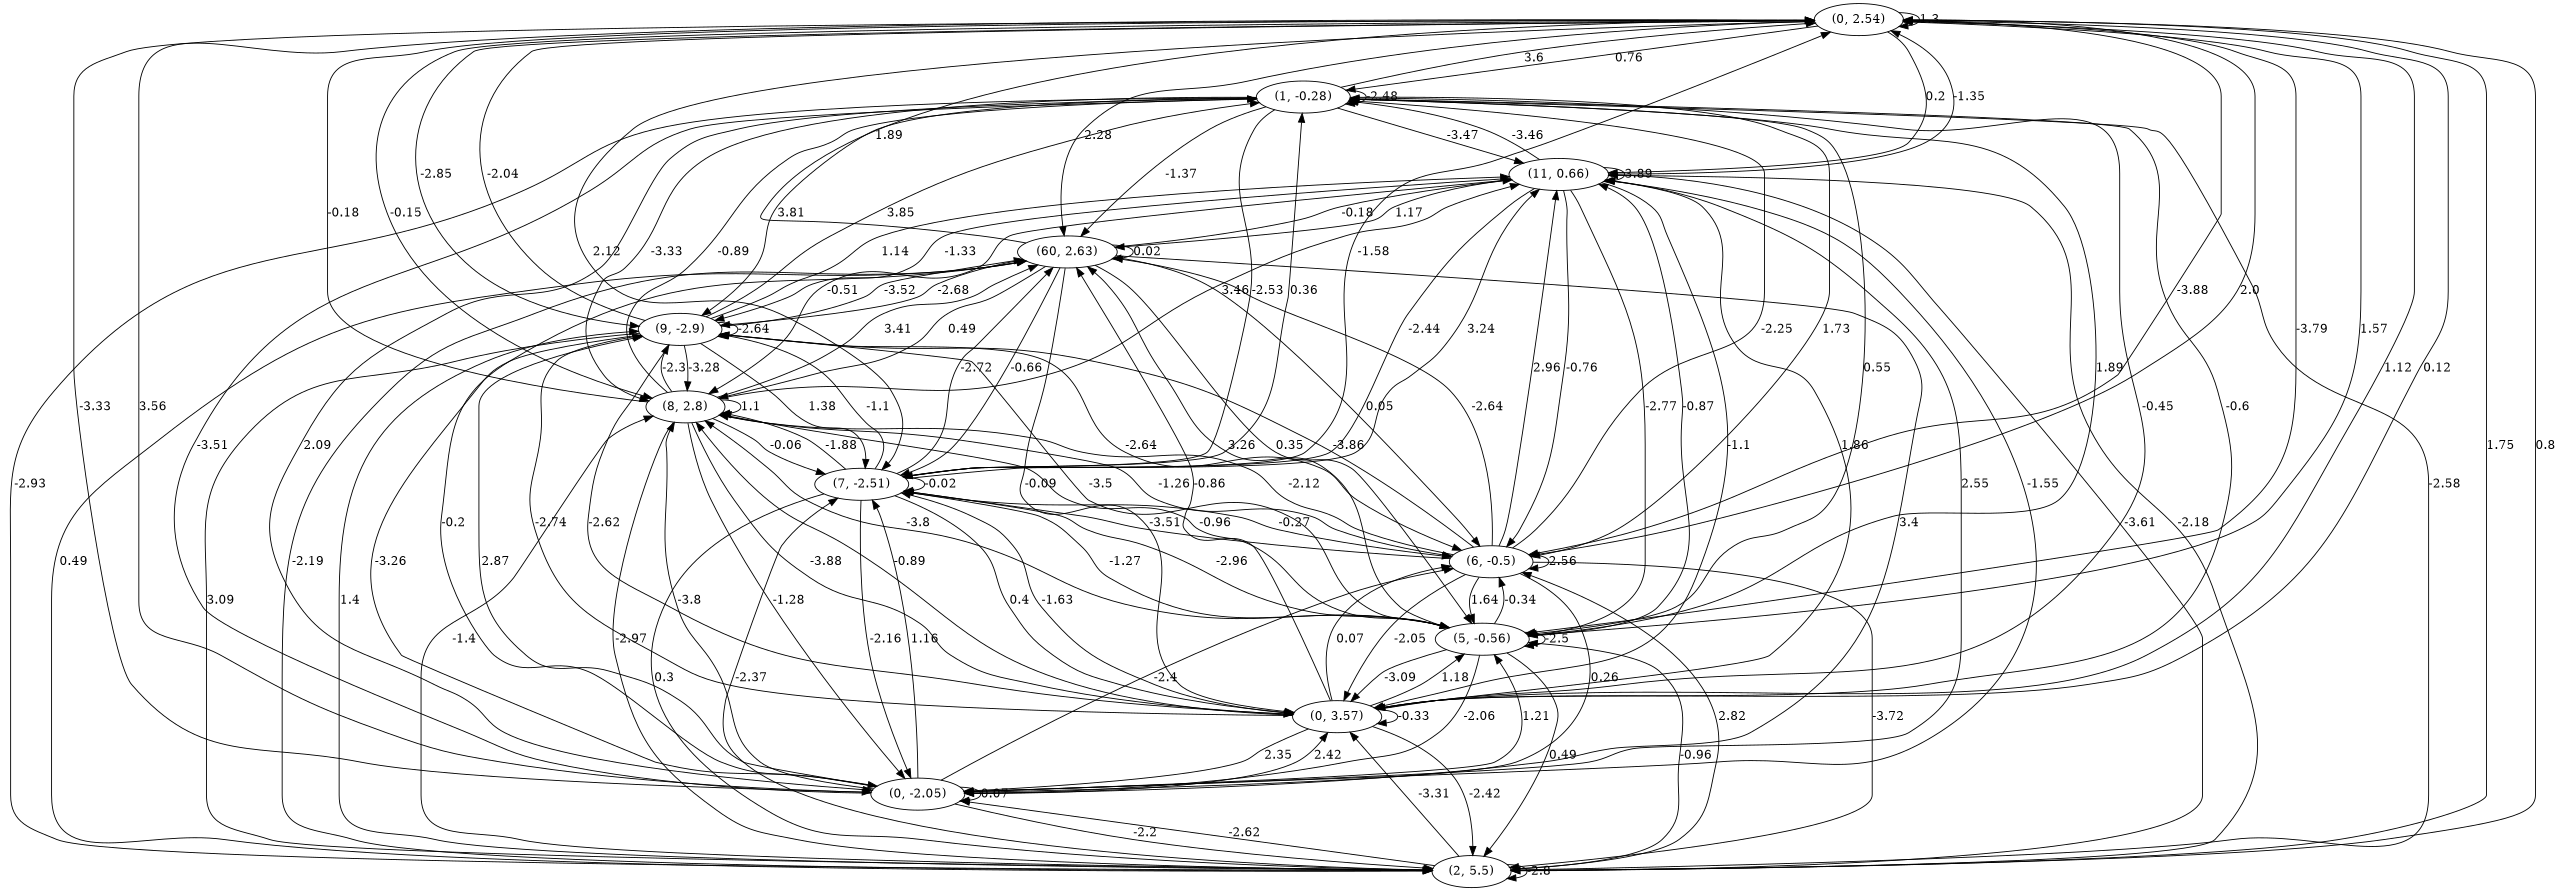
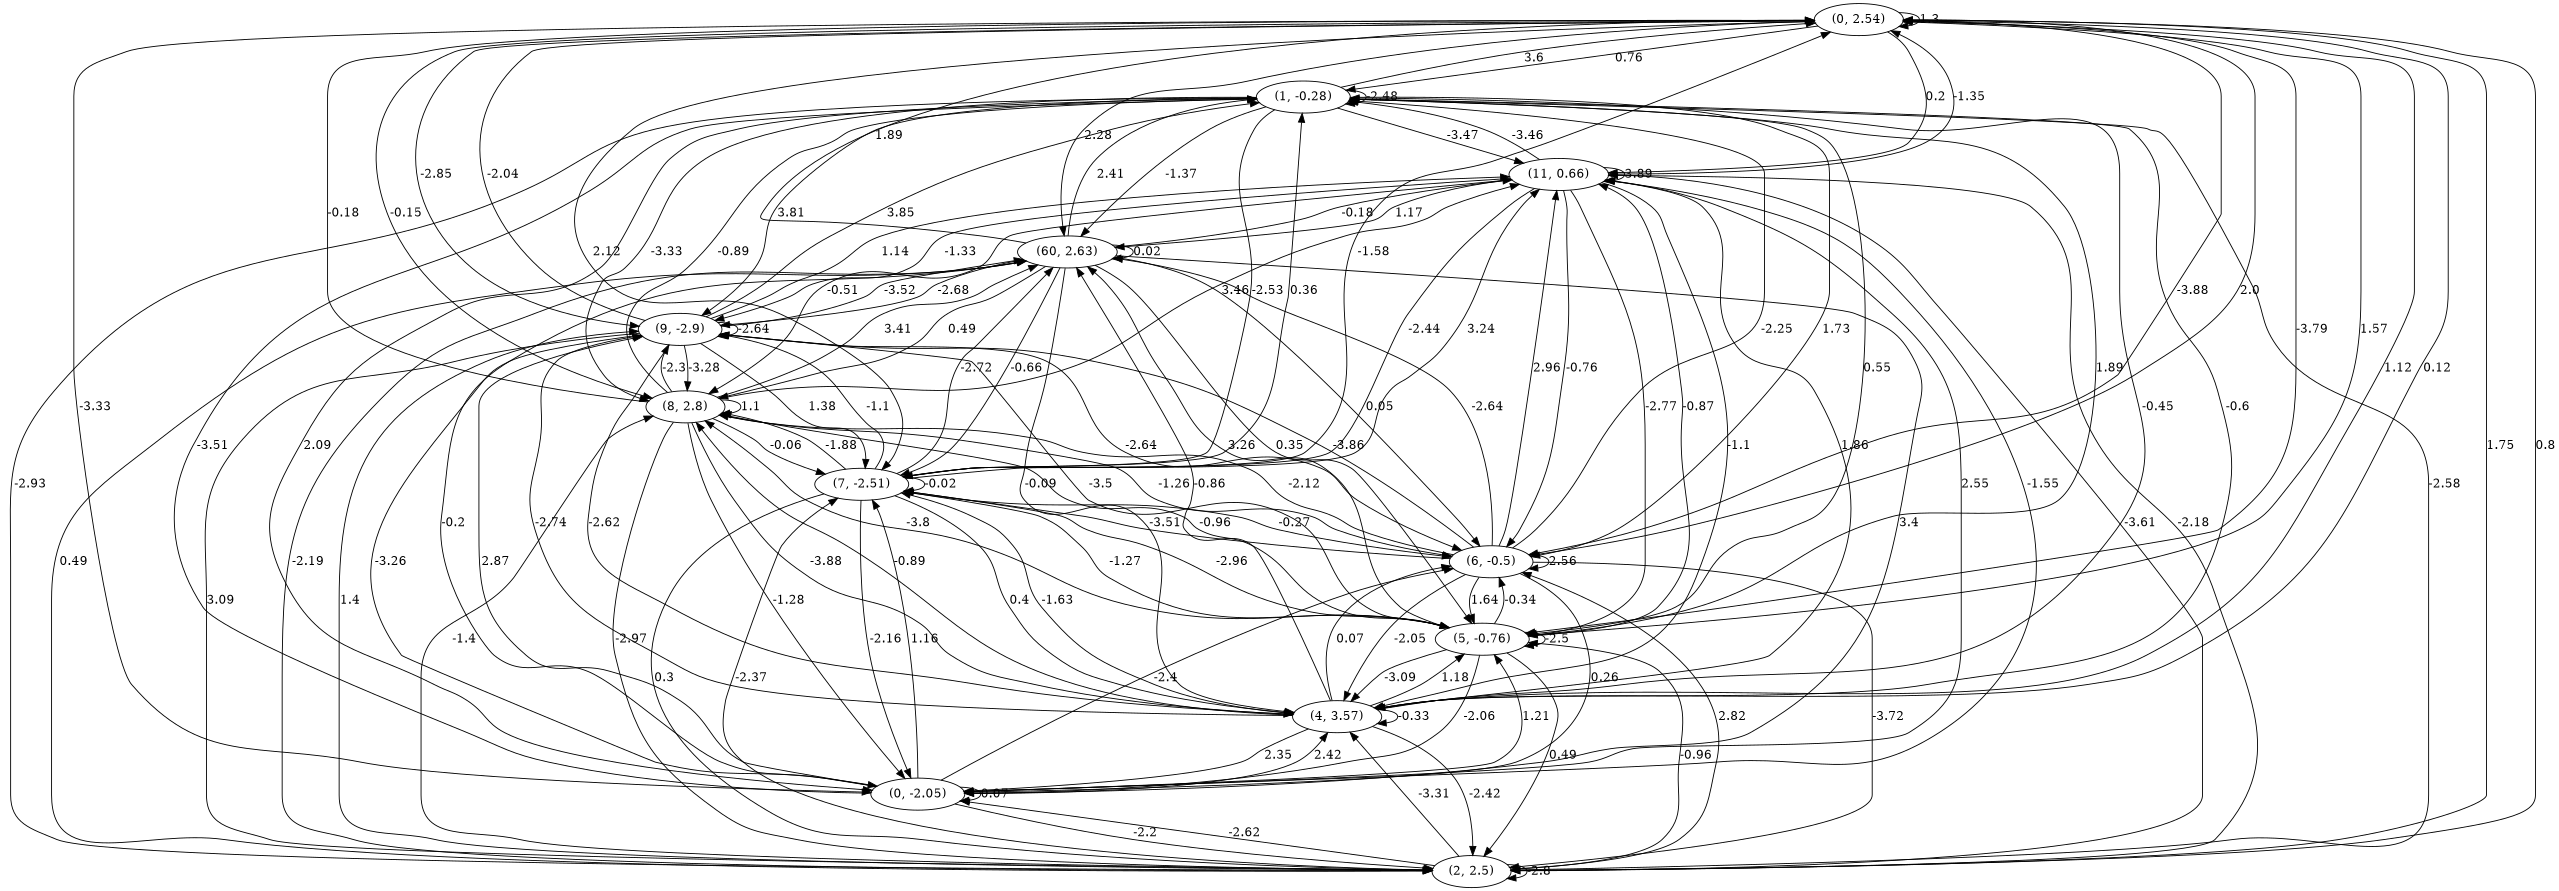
(314, 53) -> none
none -> (1129, 134)
(1482, 639) -> (1482, 639)
(708, 656) -> none
(1337, 717) -> (1337, 717)
(1472, 872) -> (1472, 872)
